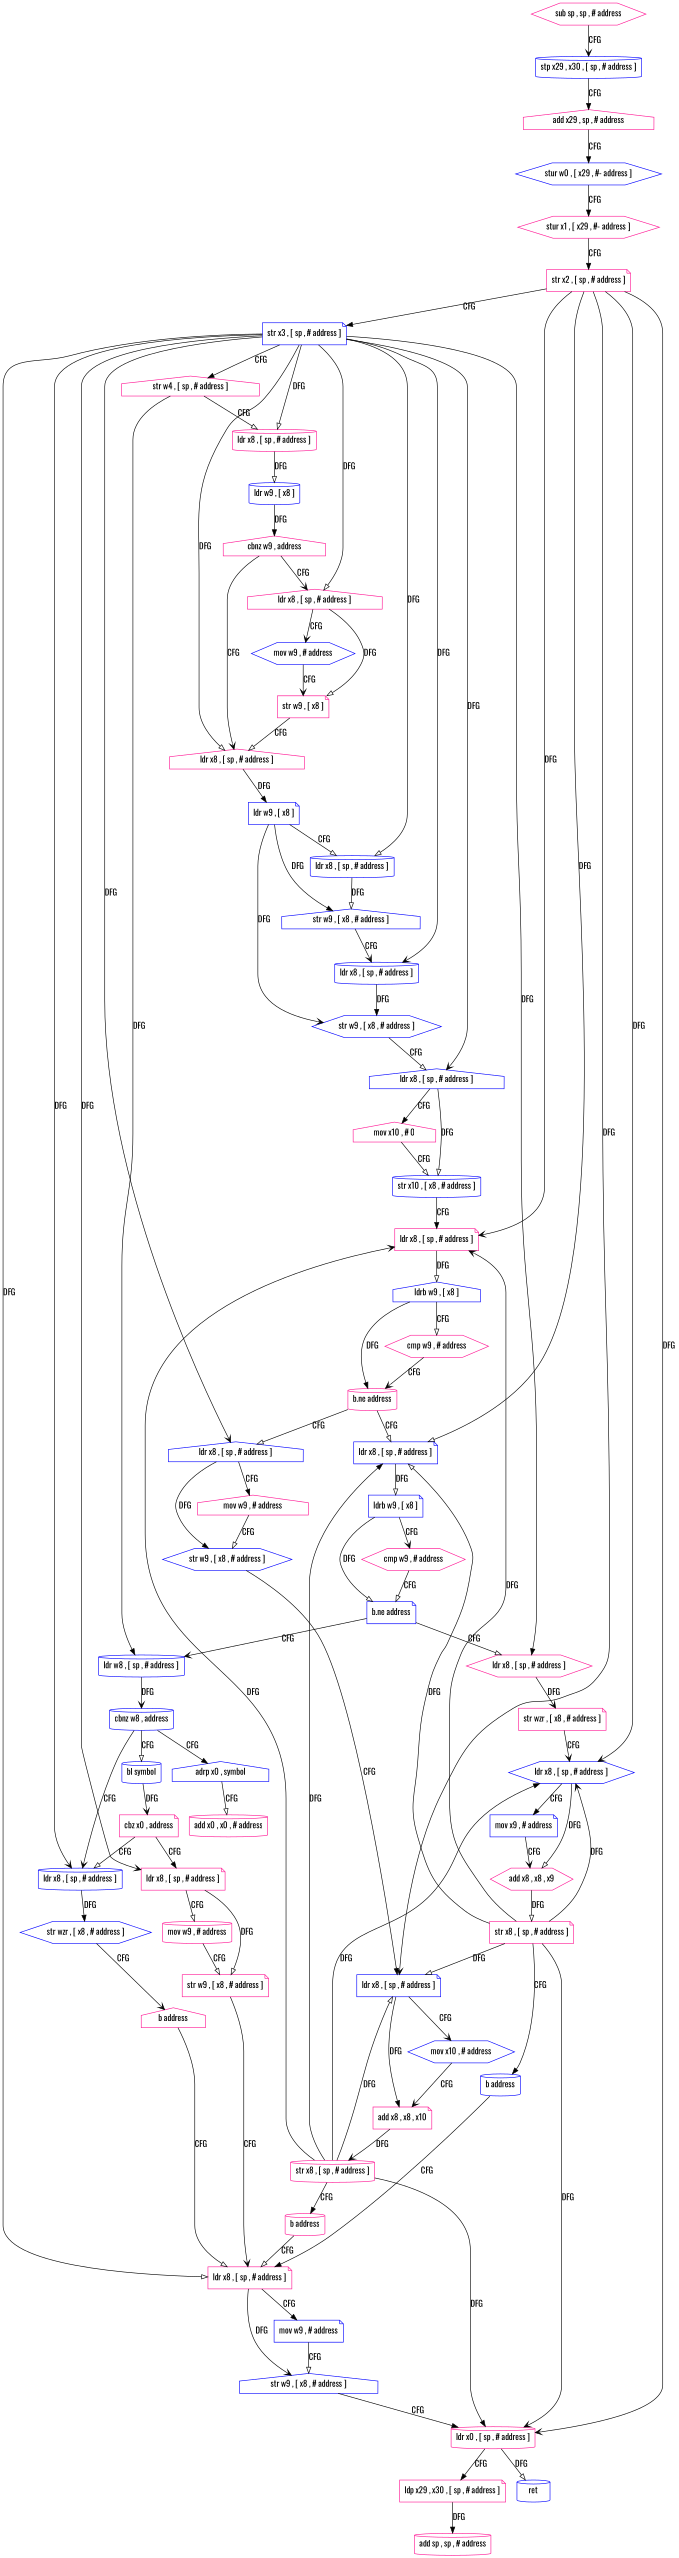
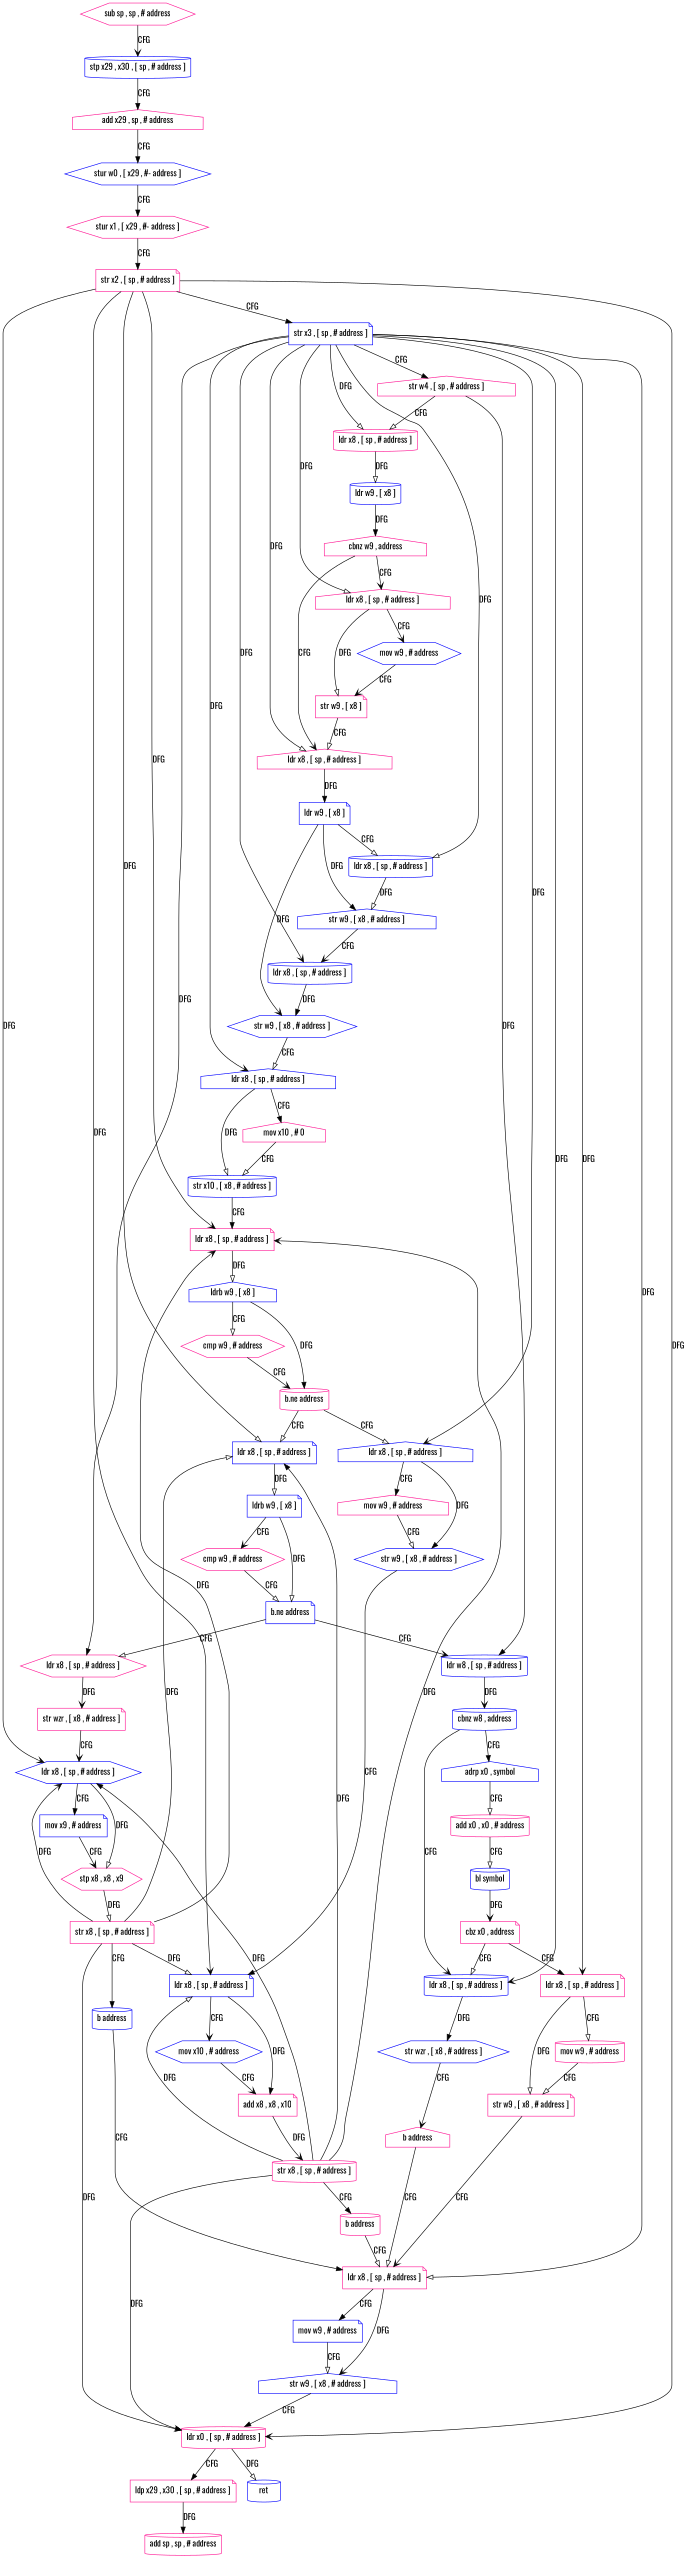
(141, 1743) -> (490, 1849)
(532, 1879) -> (102, 1879)
